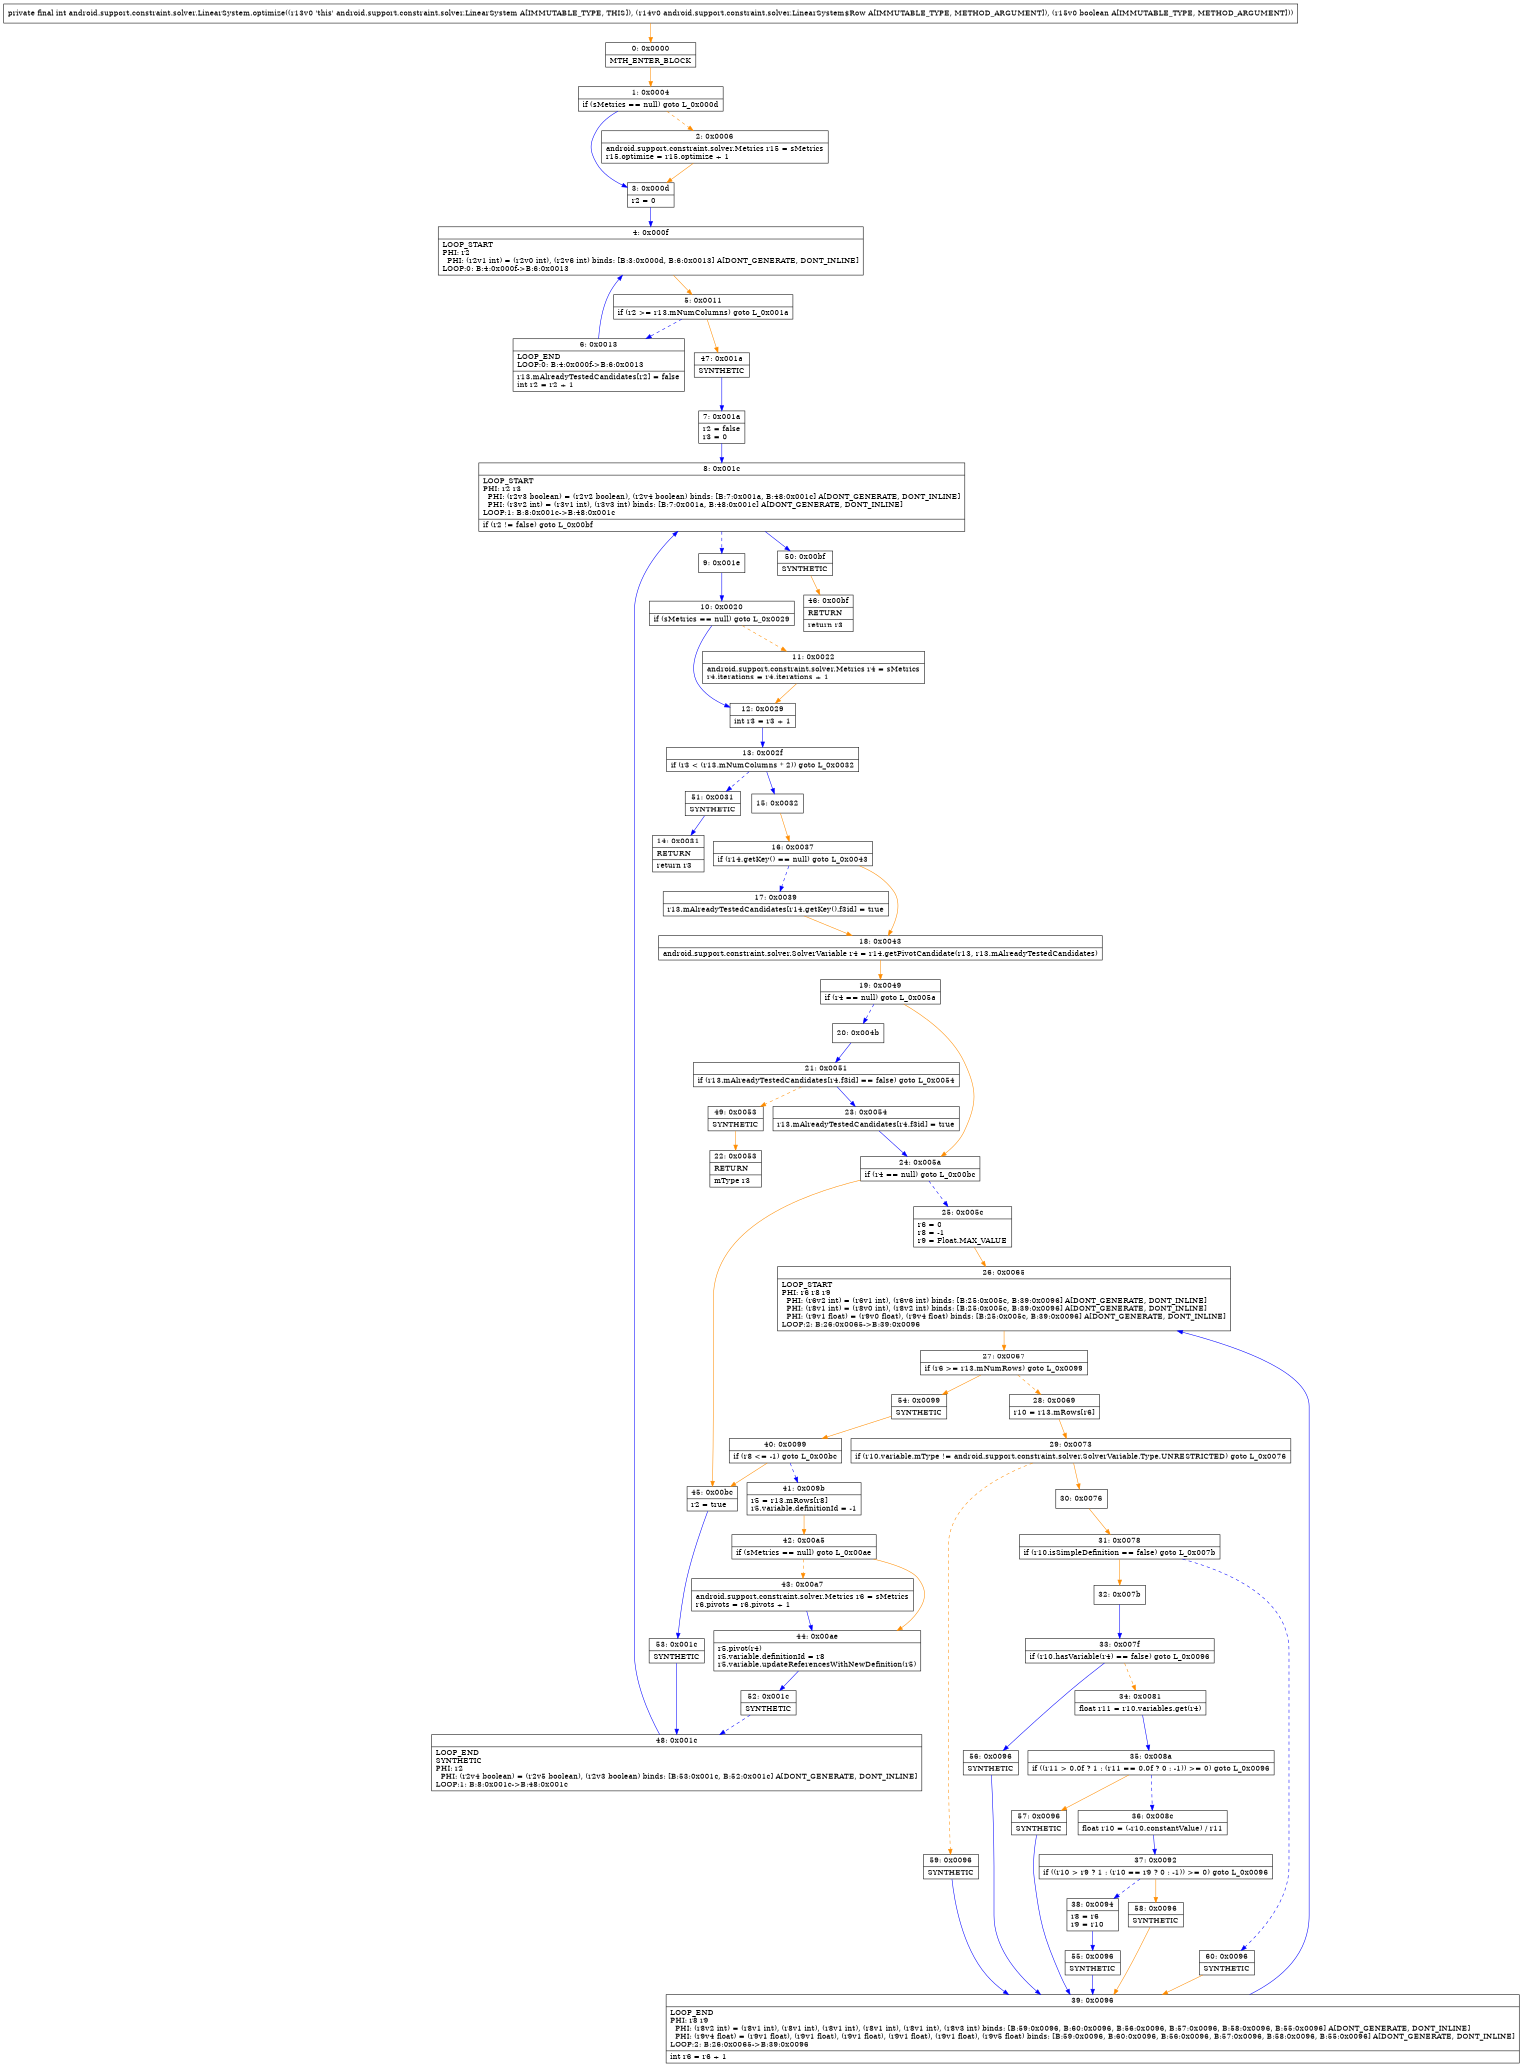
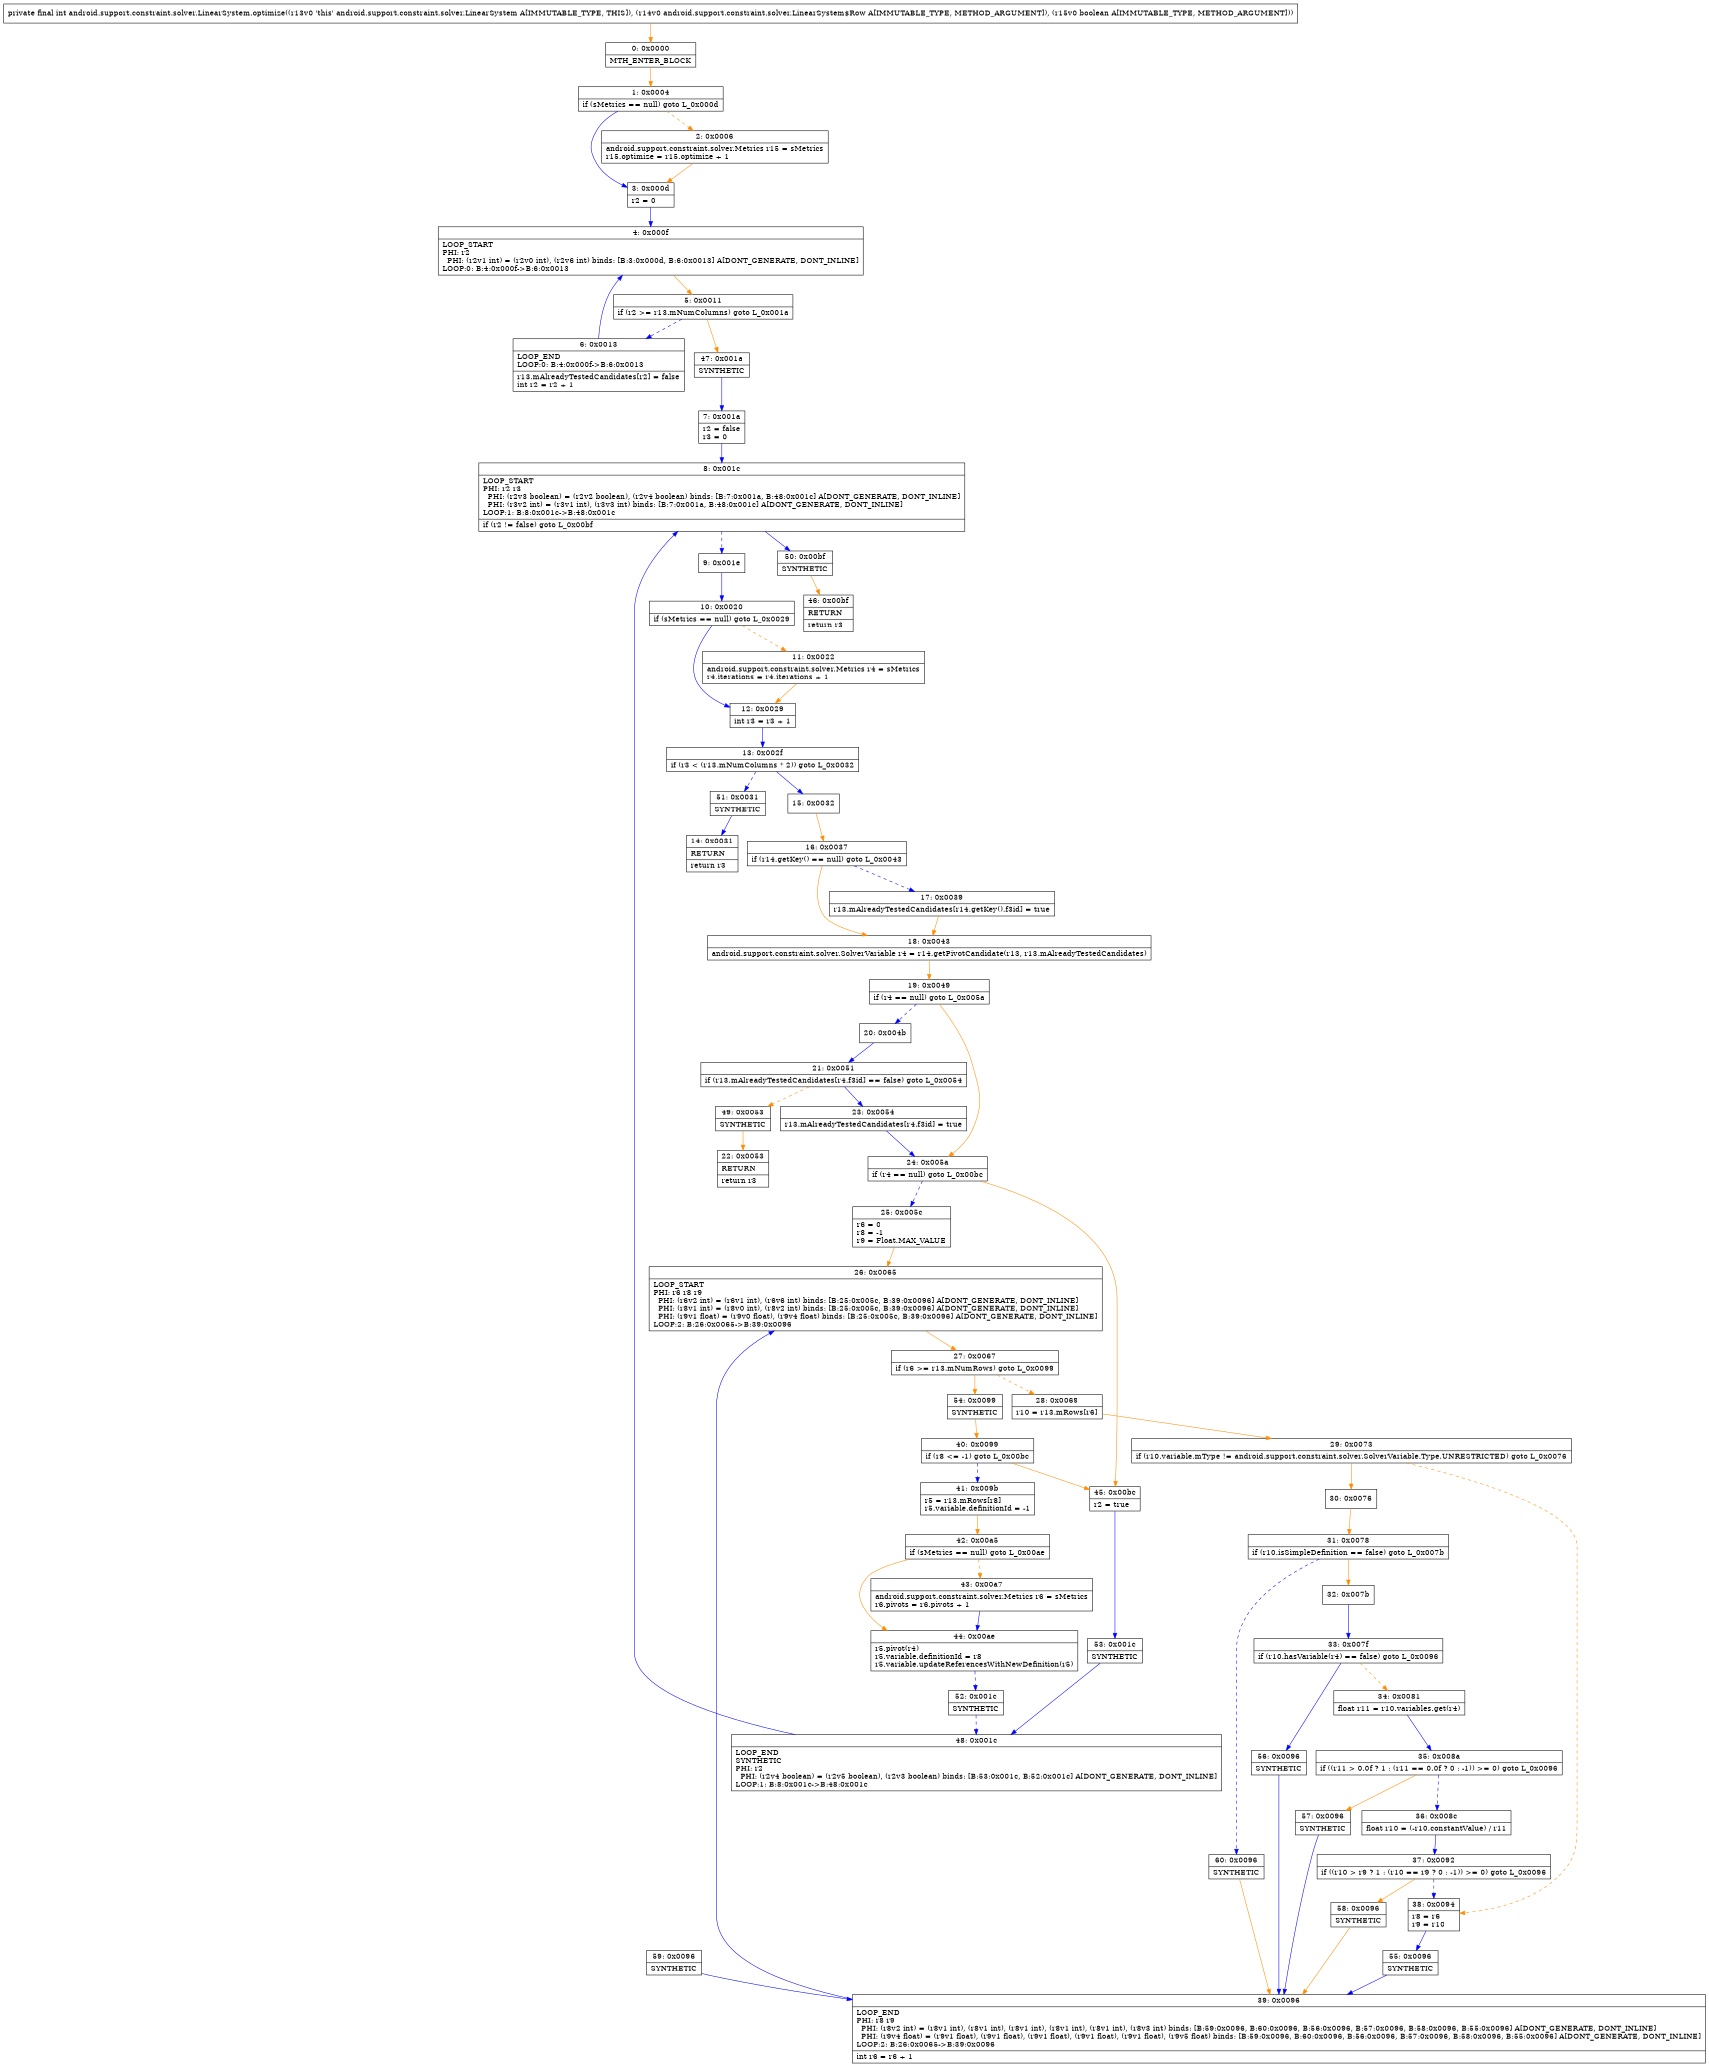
(732, 1181) -> (739, 1181)
(948, 1635) -> (1577, 1667)
(791, 1679) -> (975, 1678)
